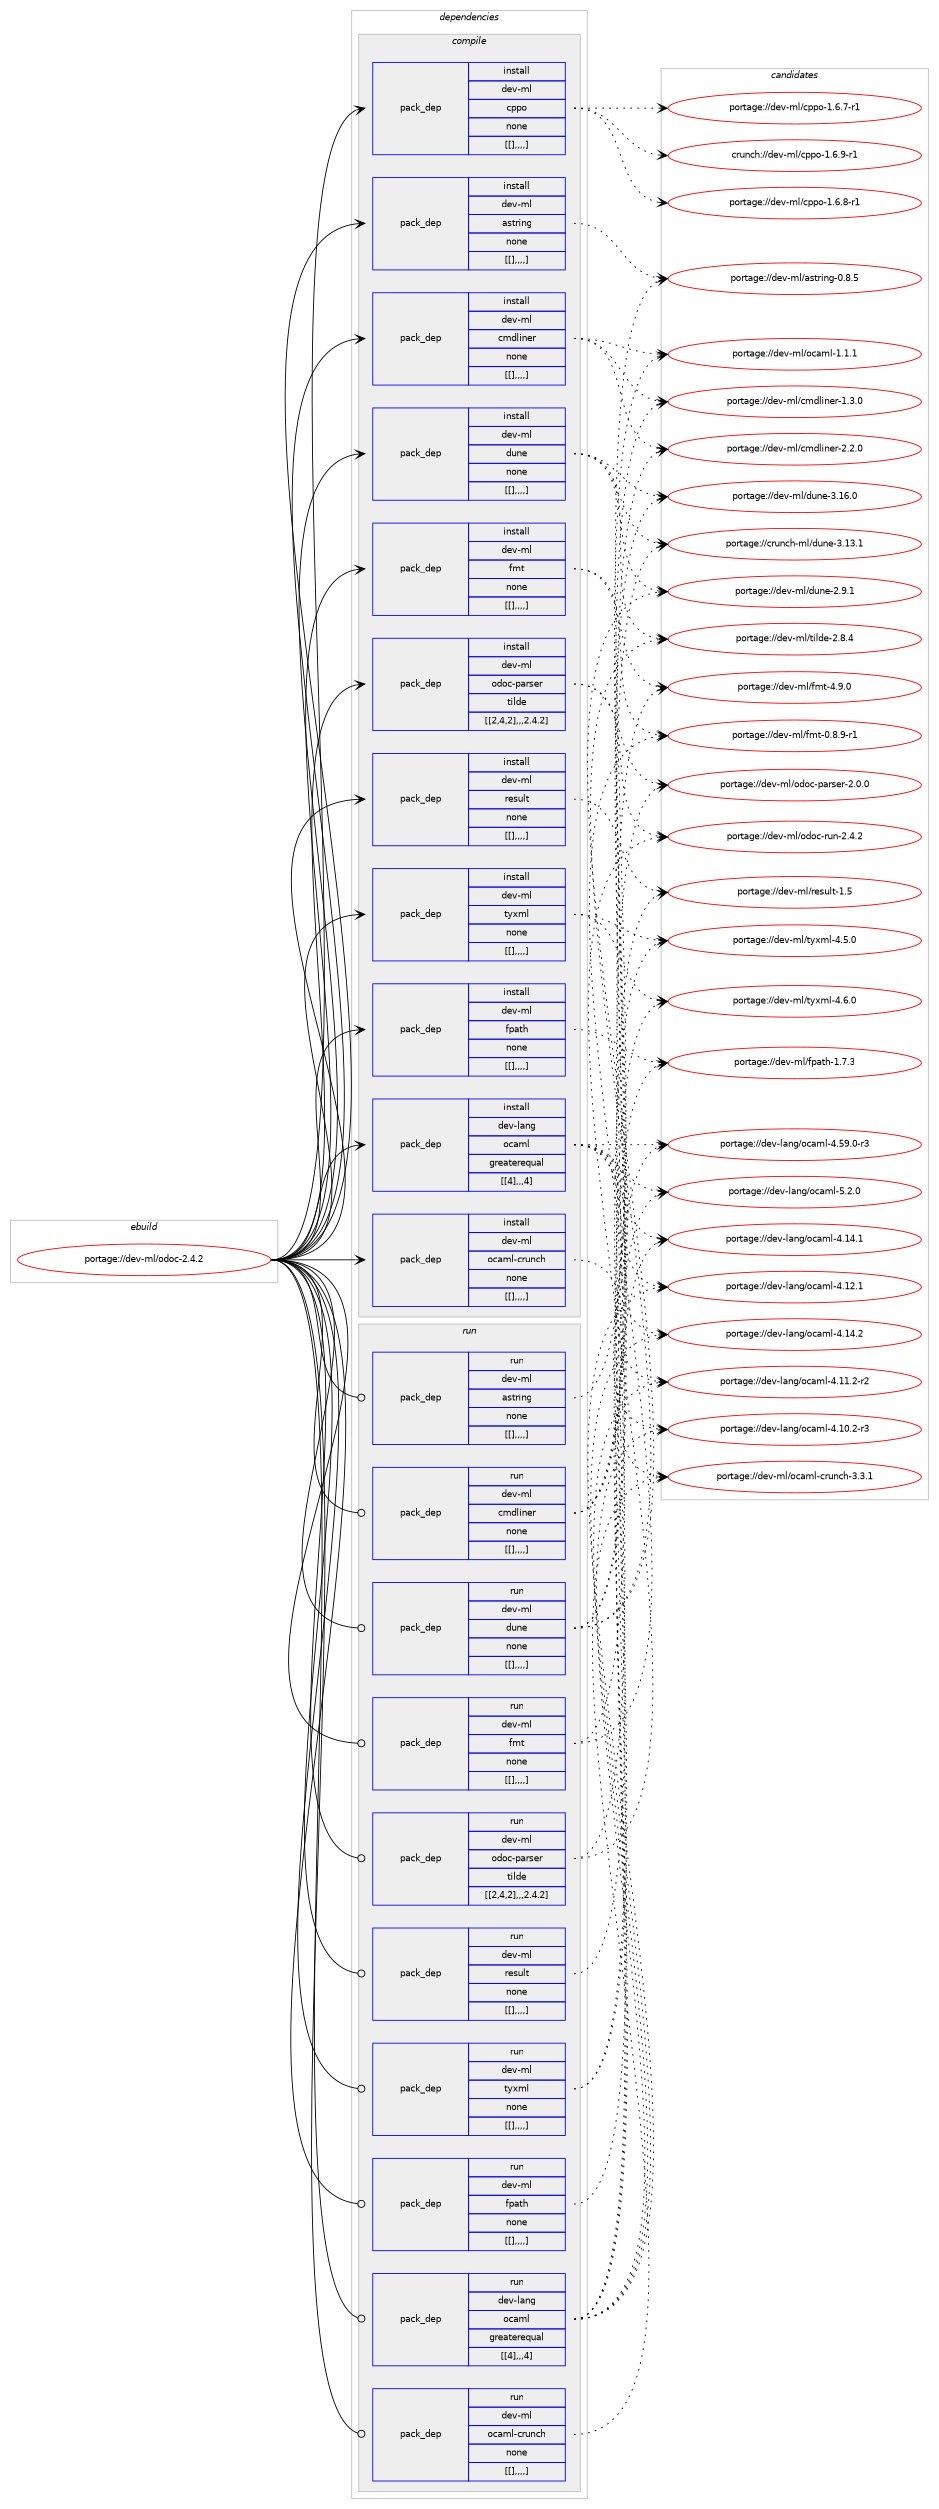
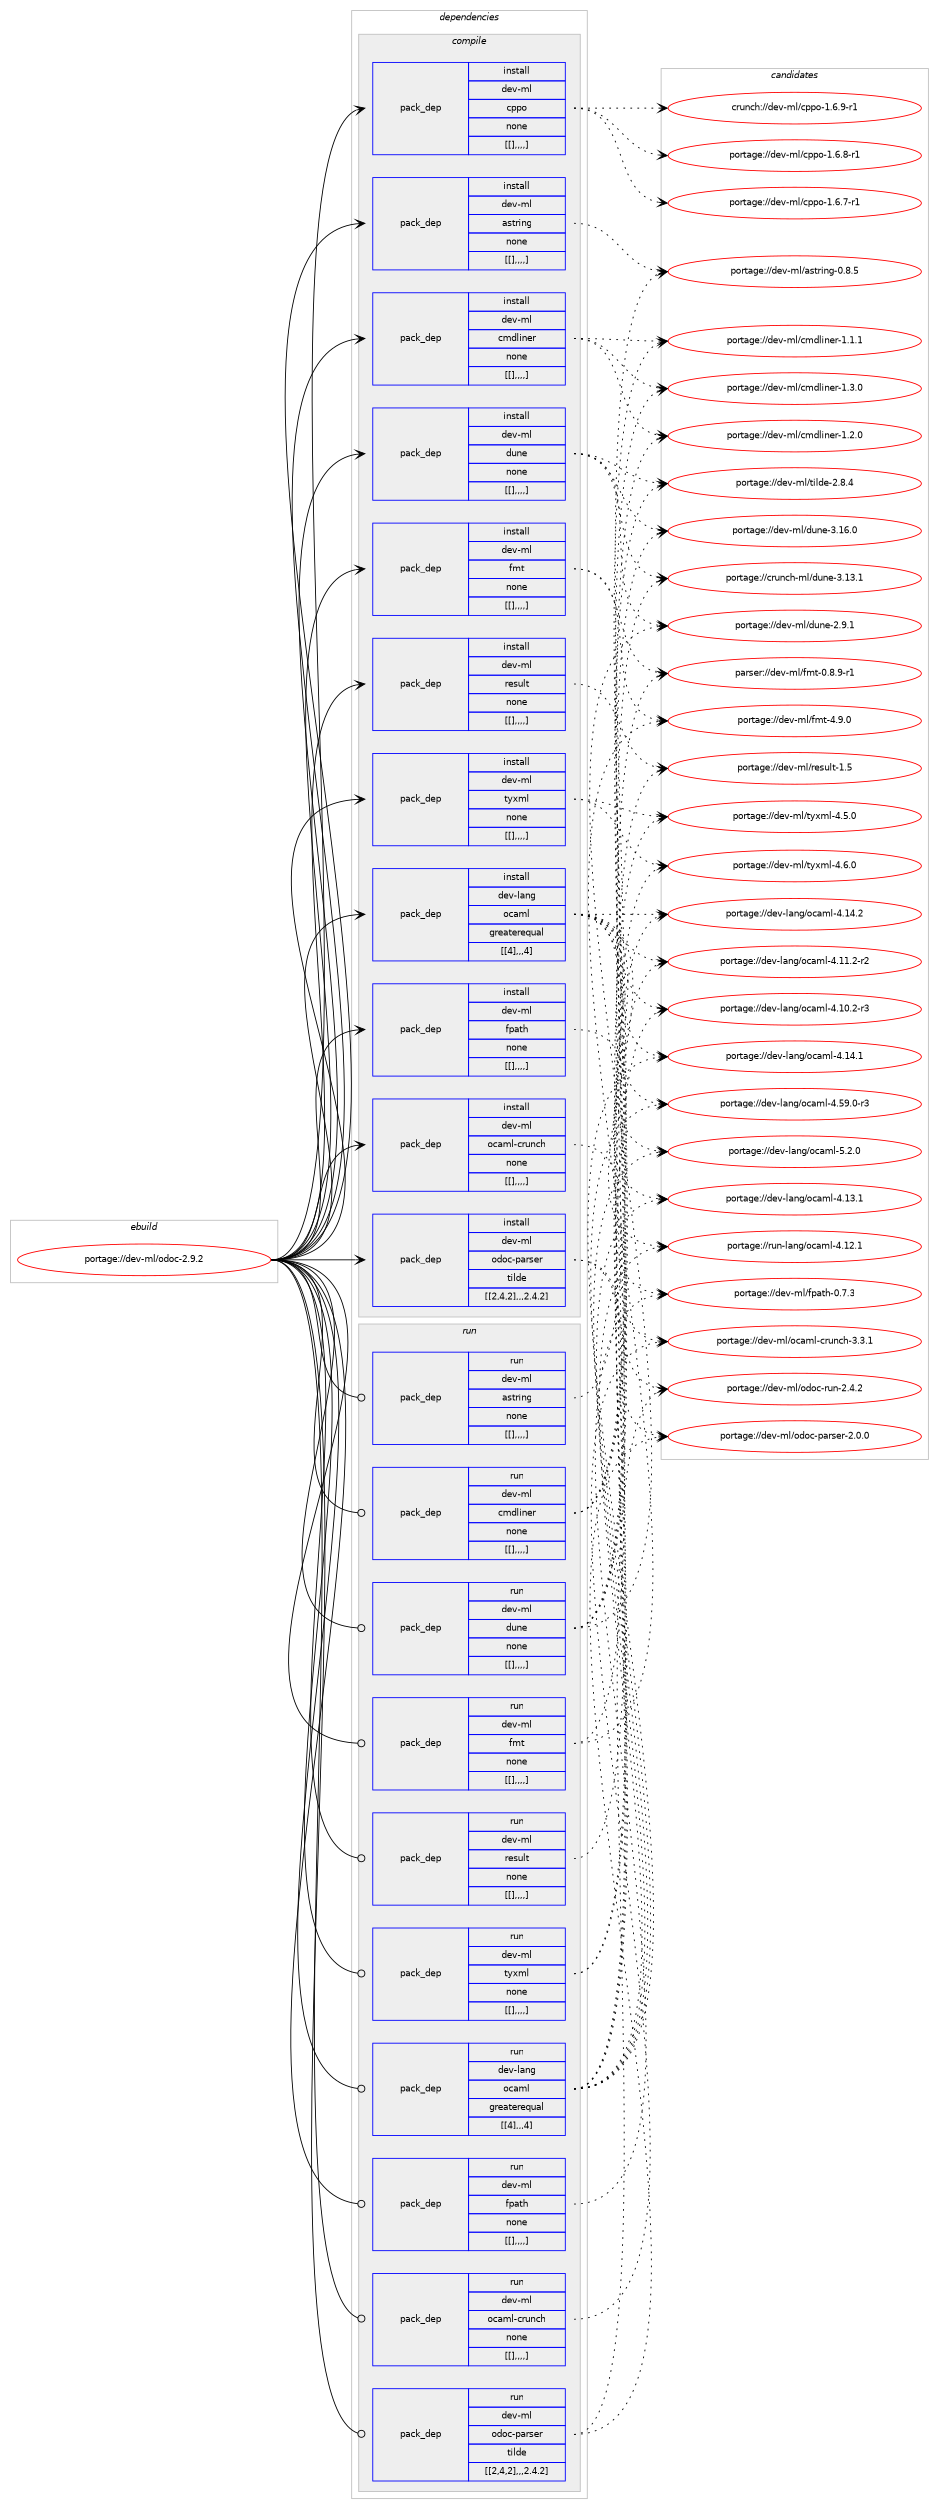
(795, 354) -> (795, 341)
(795, 449) -> (795, 436)
(795, 736) -> (795, 673)
(795, 1063) -> (795, 1294)
none -> (795, 1199)
(144, 1260) -> (144, 1260)
(795, 1287) -> (795, 1247)
